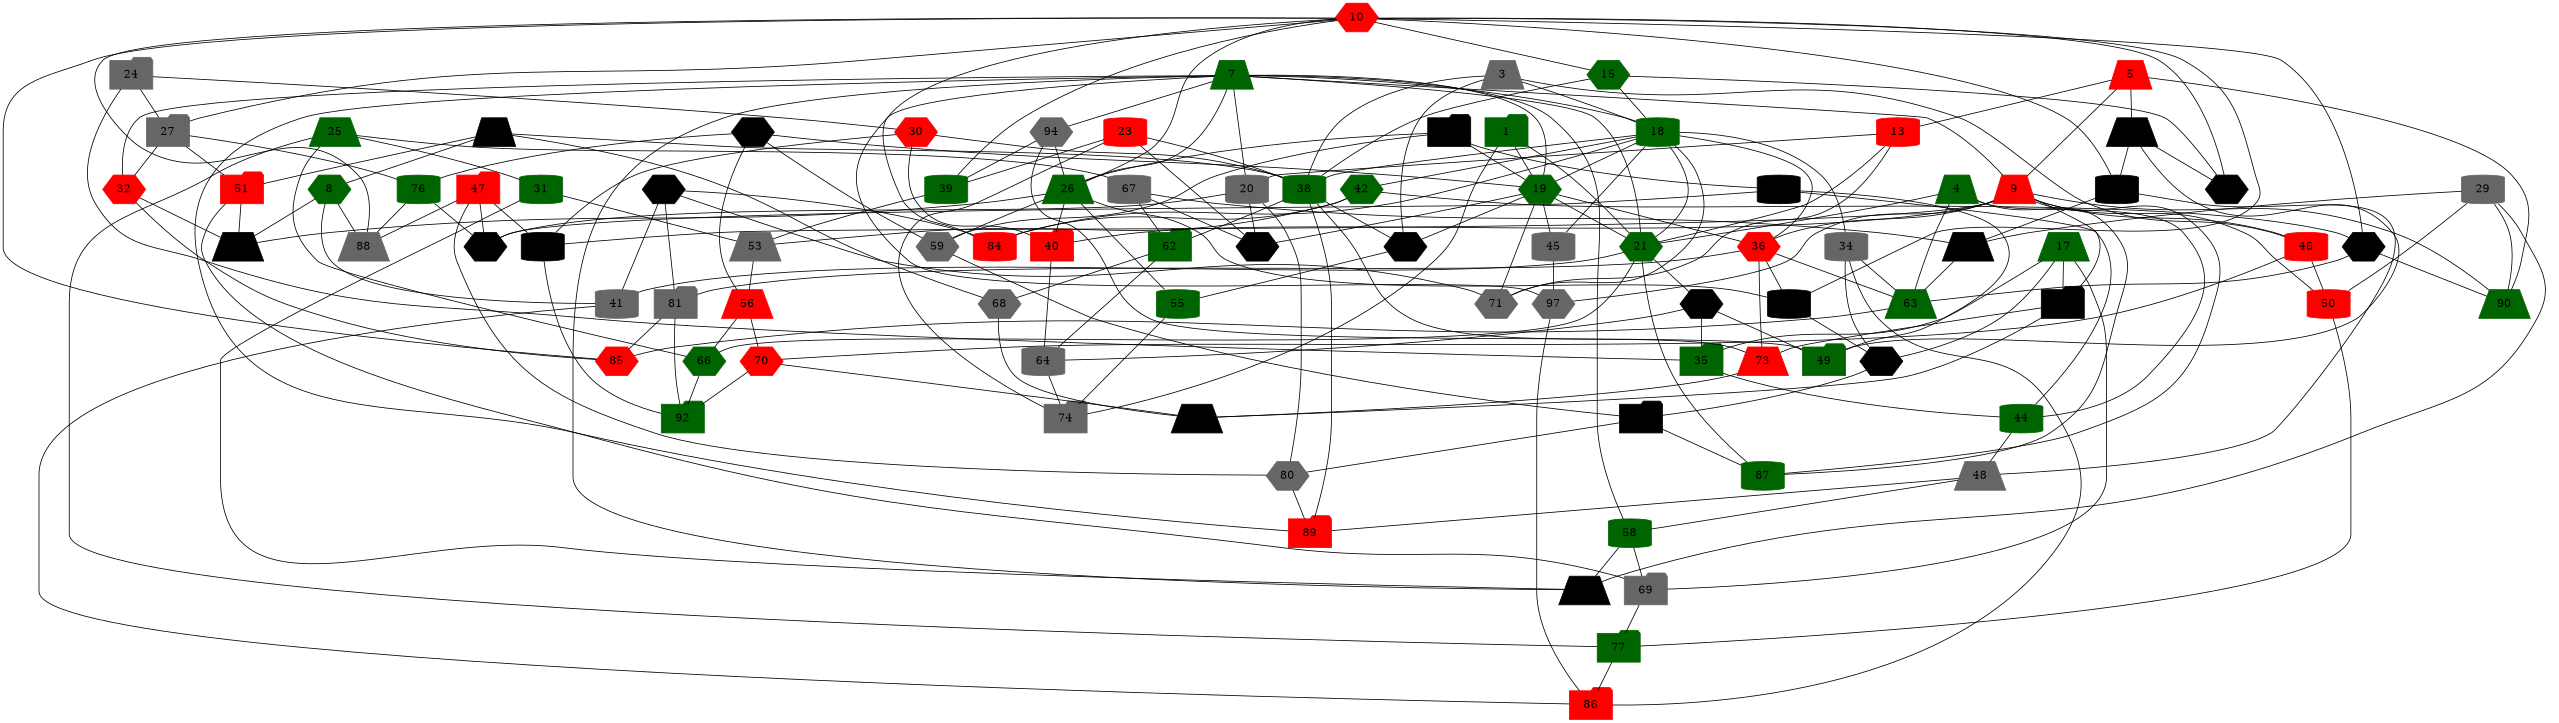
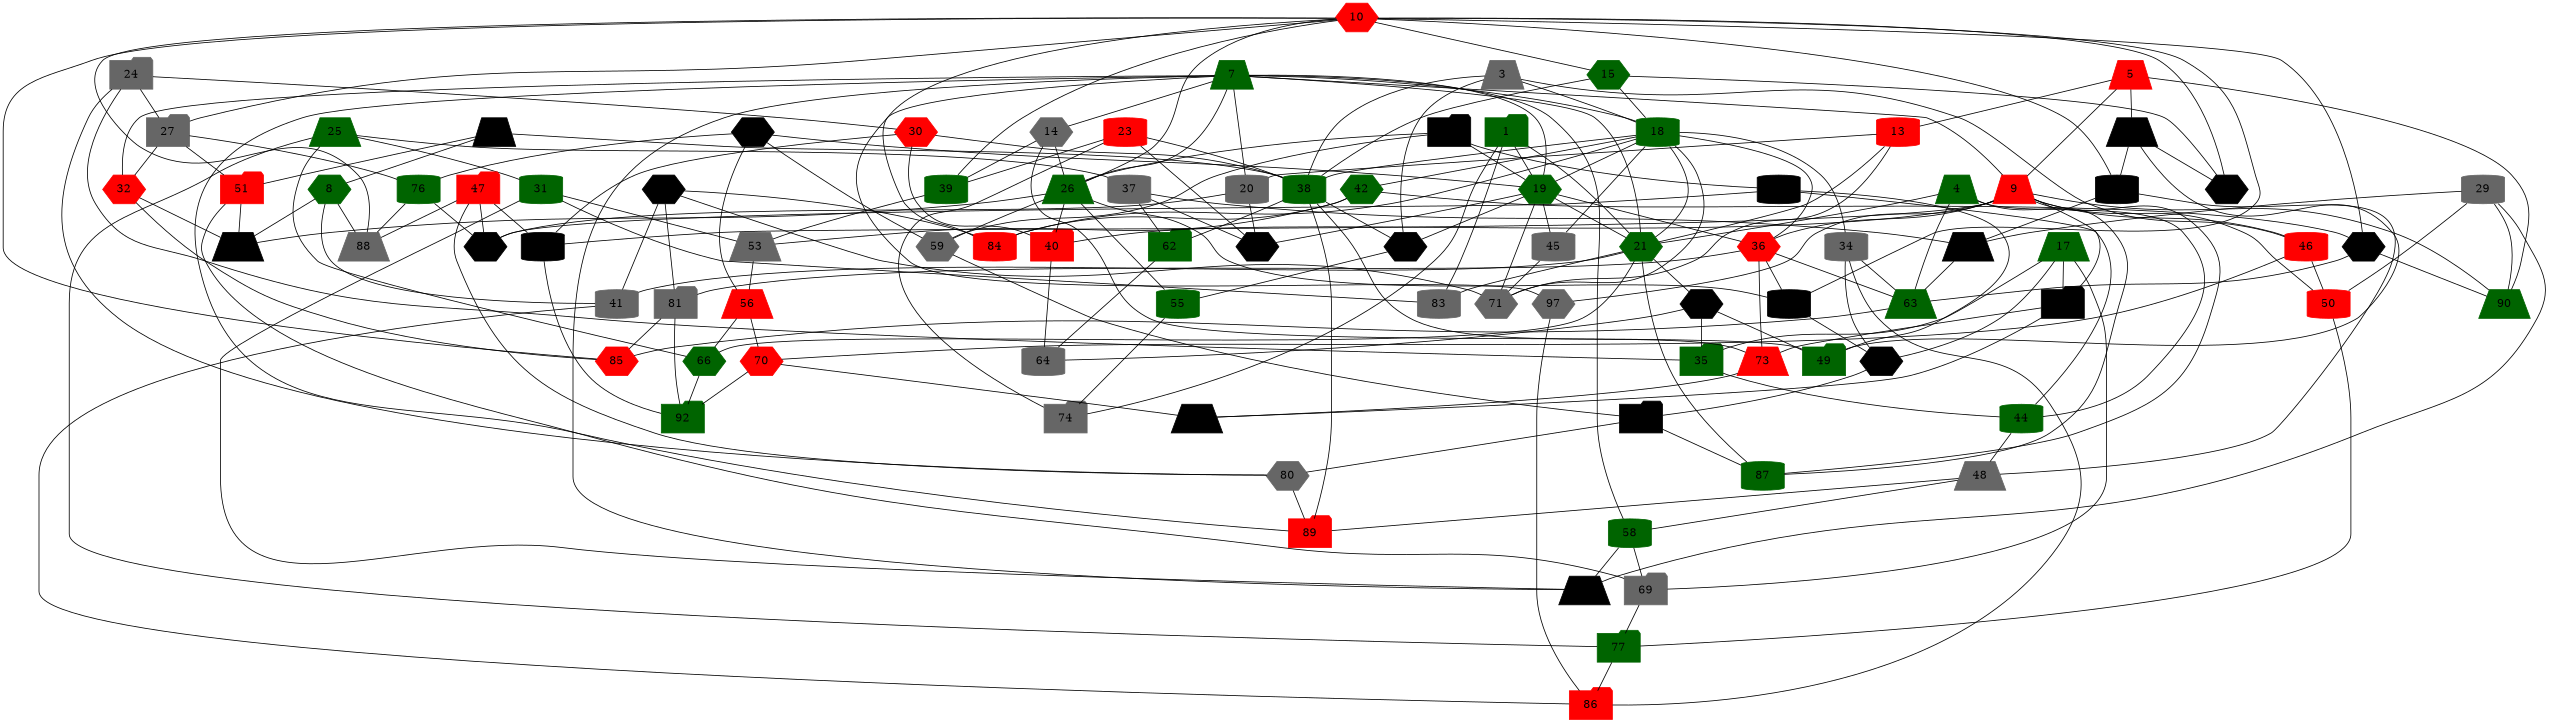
(1051, 132) -> (1051, 132)
(1129, 189) -> (1129, 189)
(1553, 275) -> (1524, 276)
(1000, 304) -> none
none -> (1439, 304)
(1301, 321) -> (553, 435)
(1054, 389) -> none
